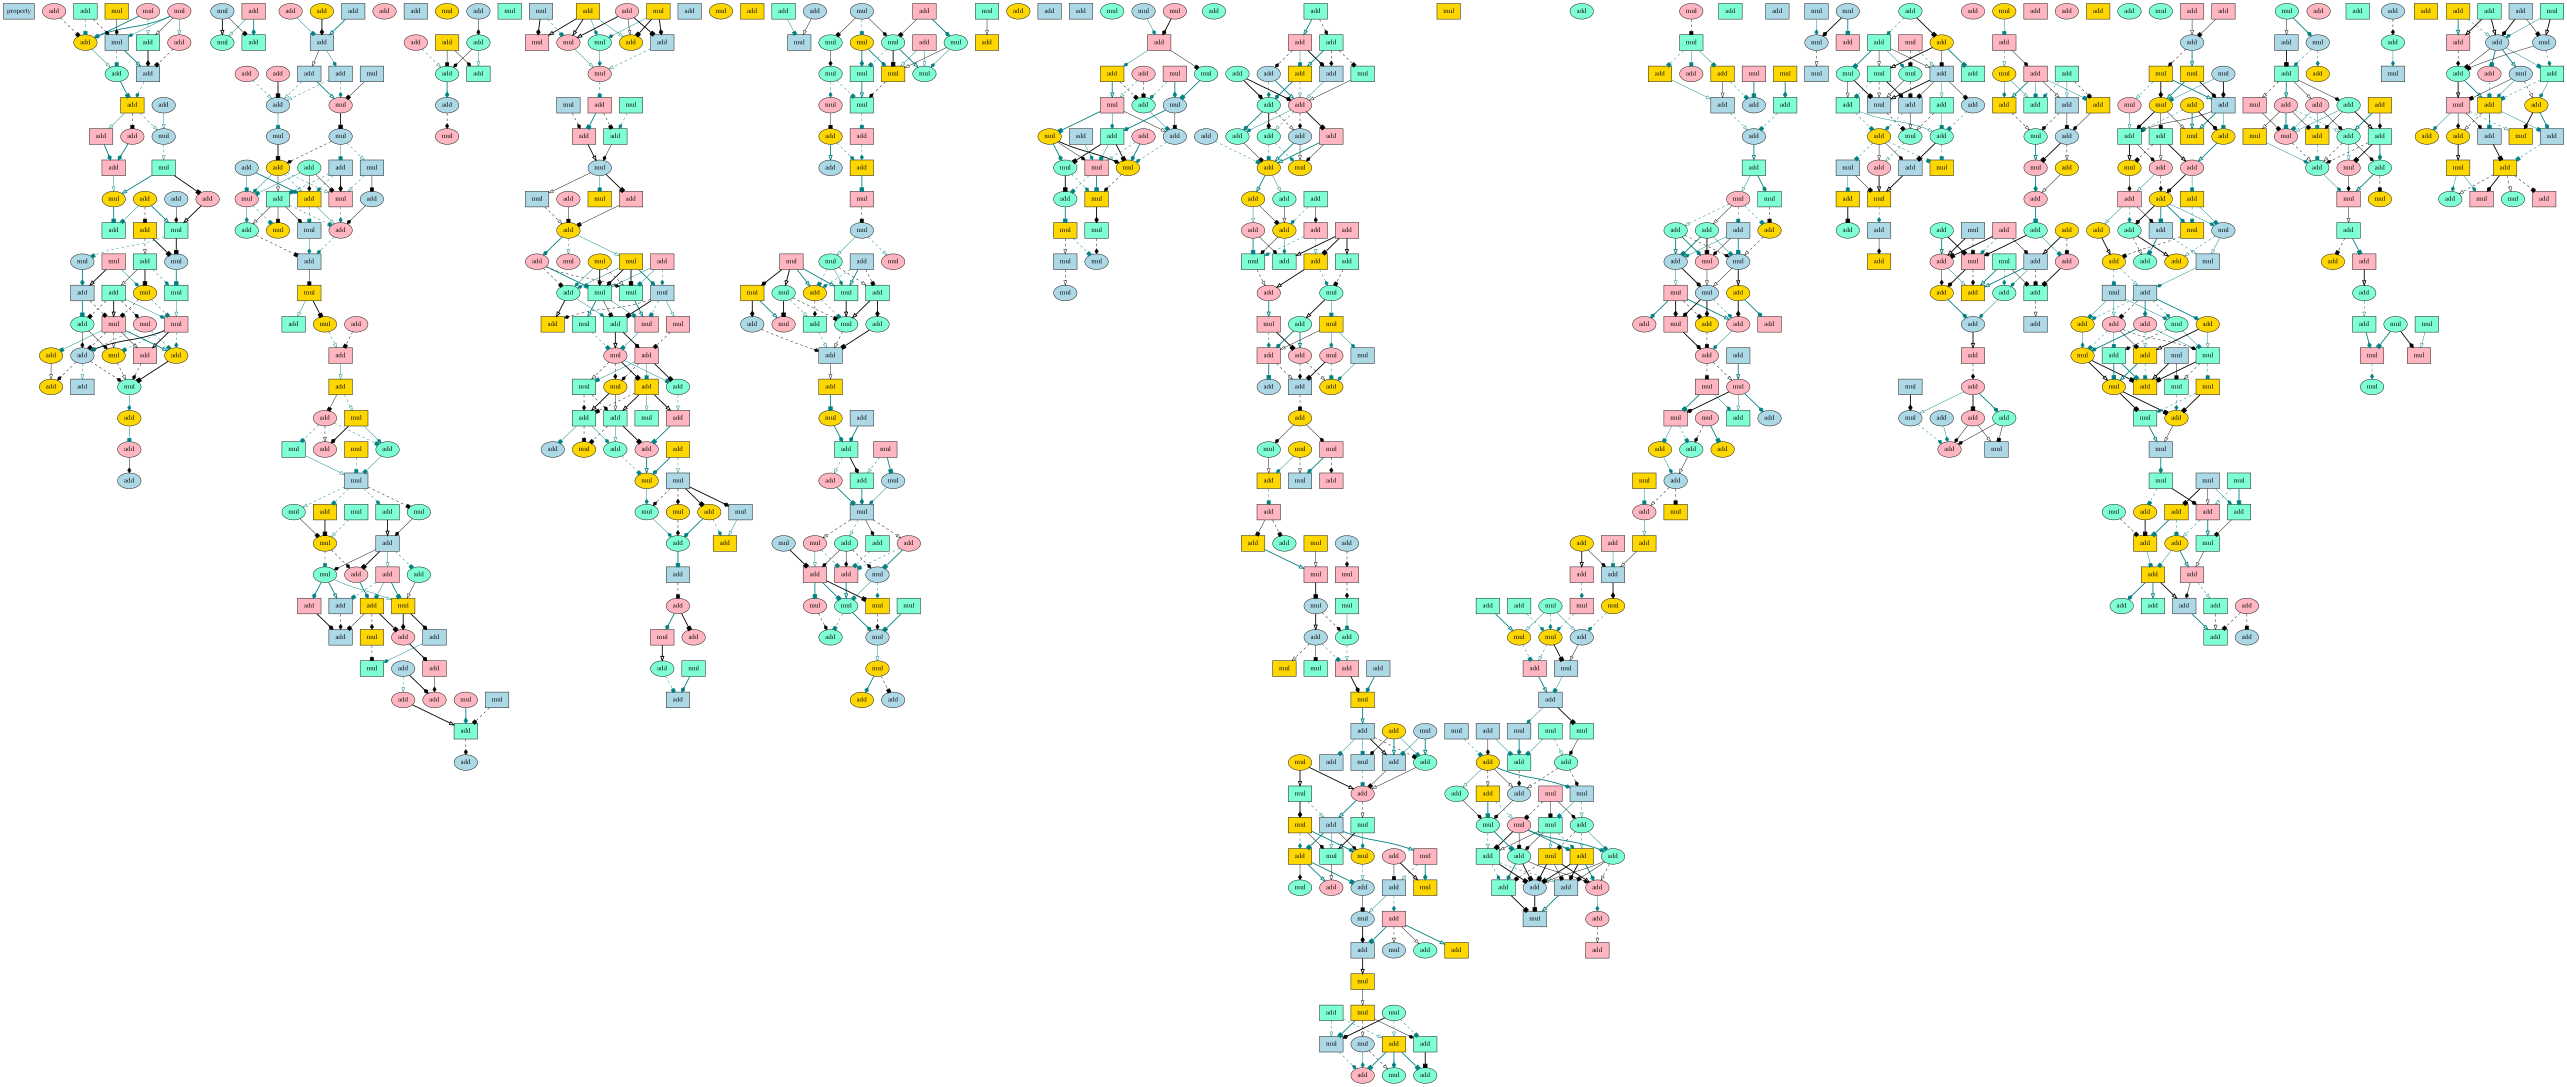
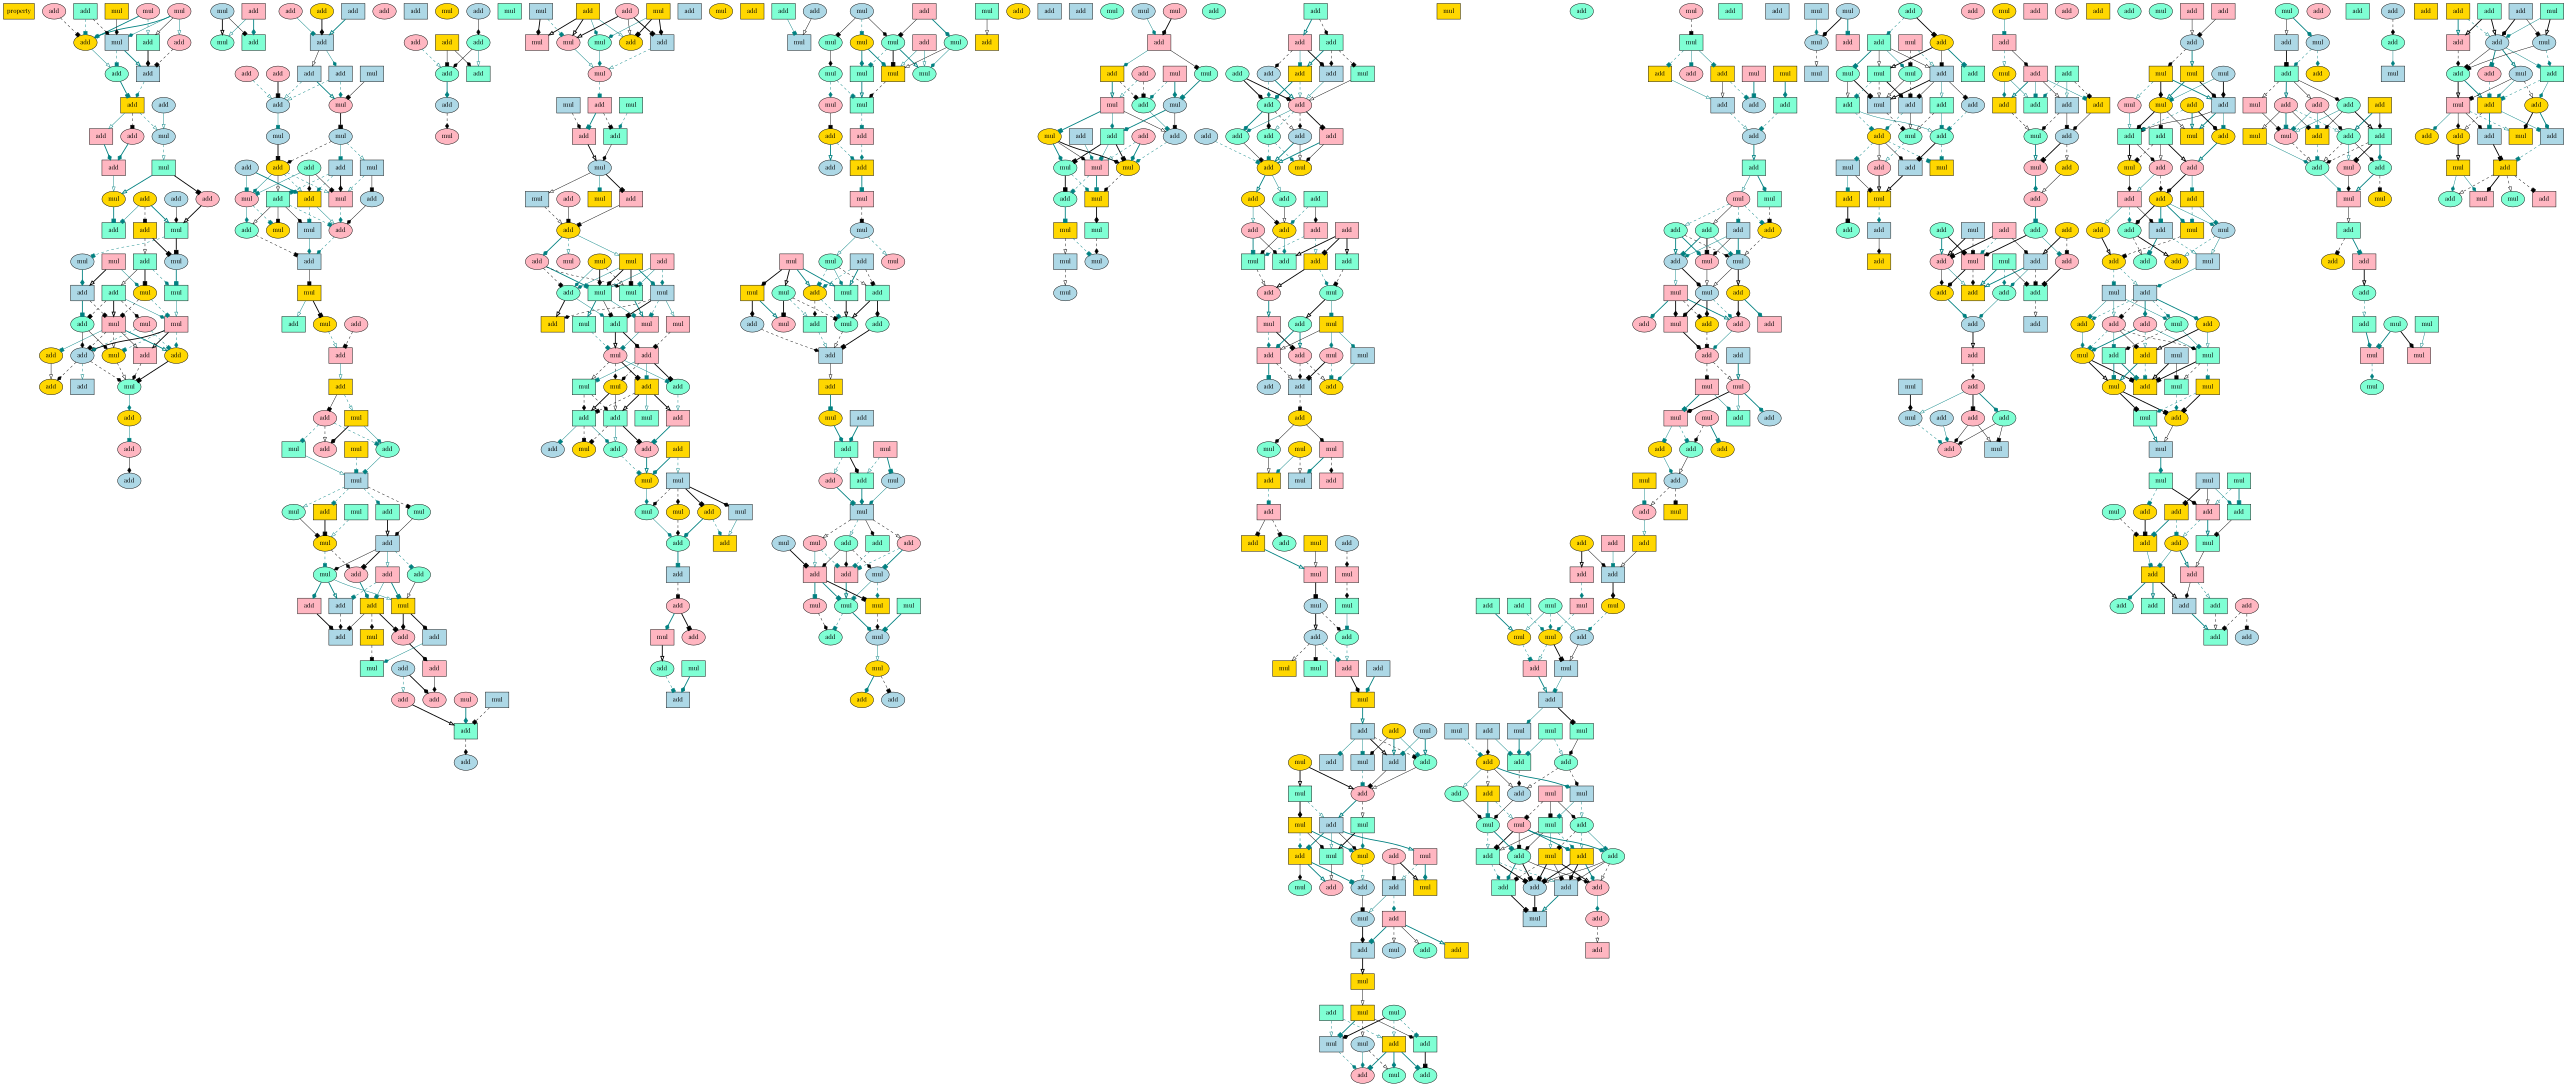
(19, 11) -> (19, 11)
